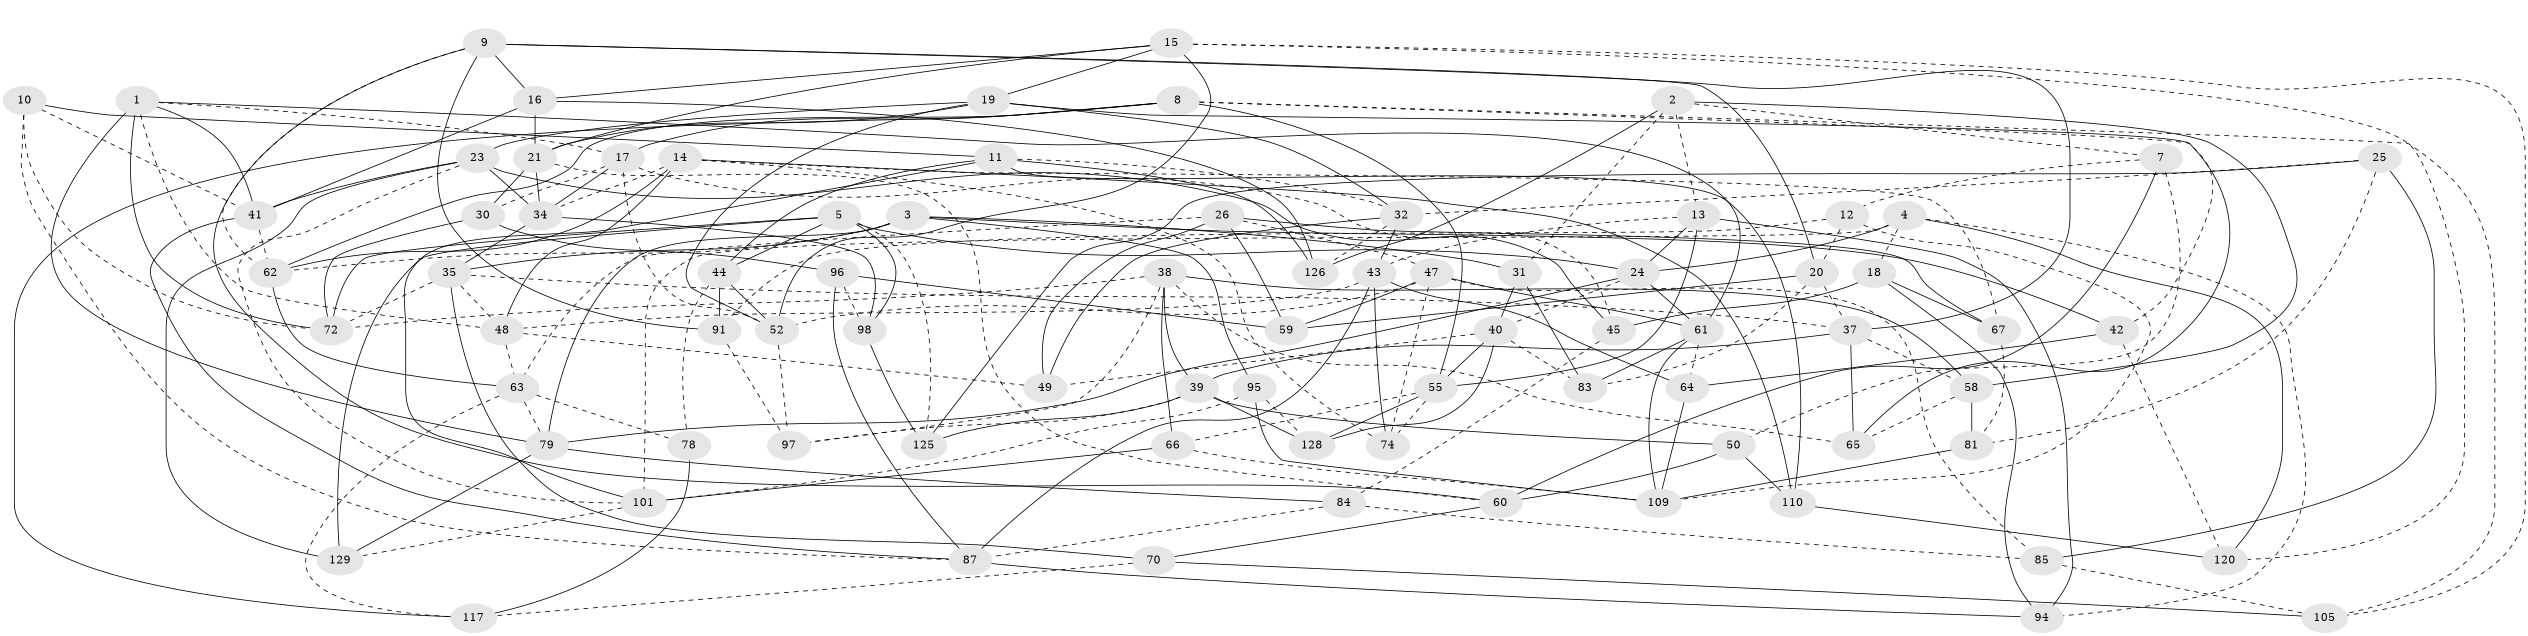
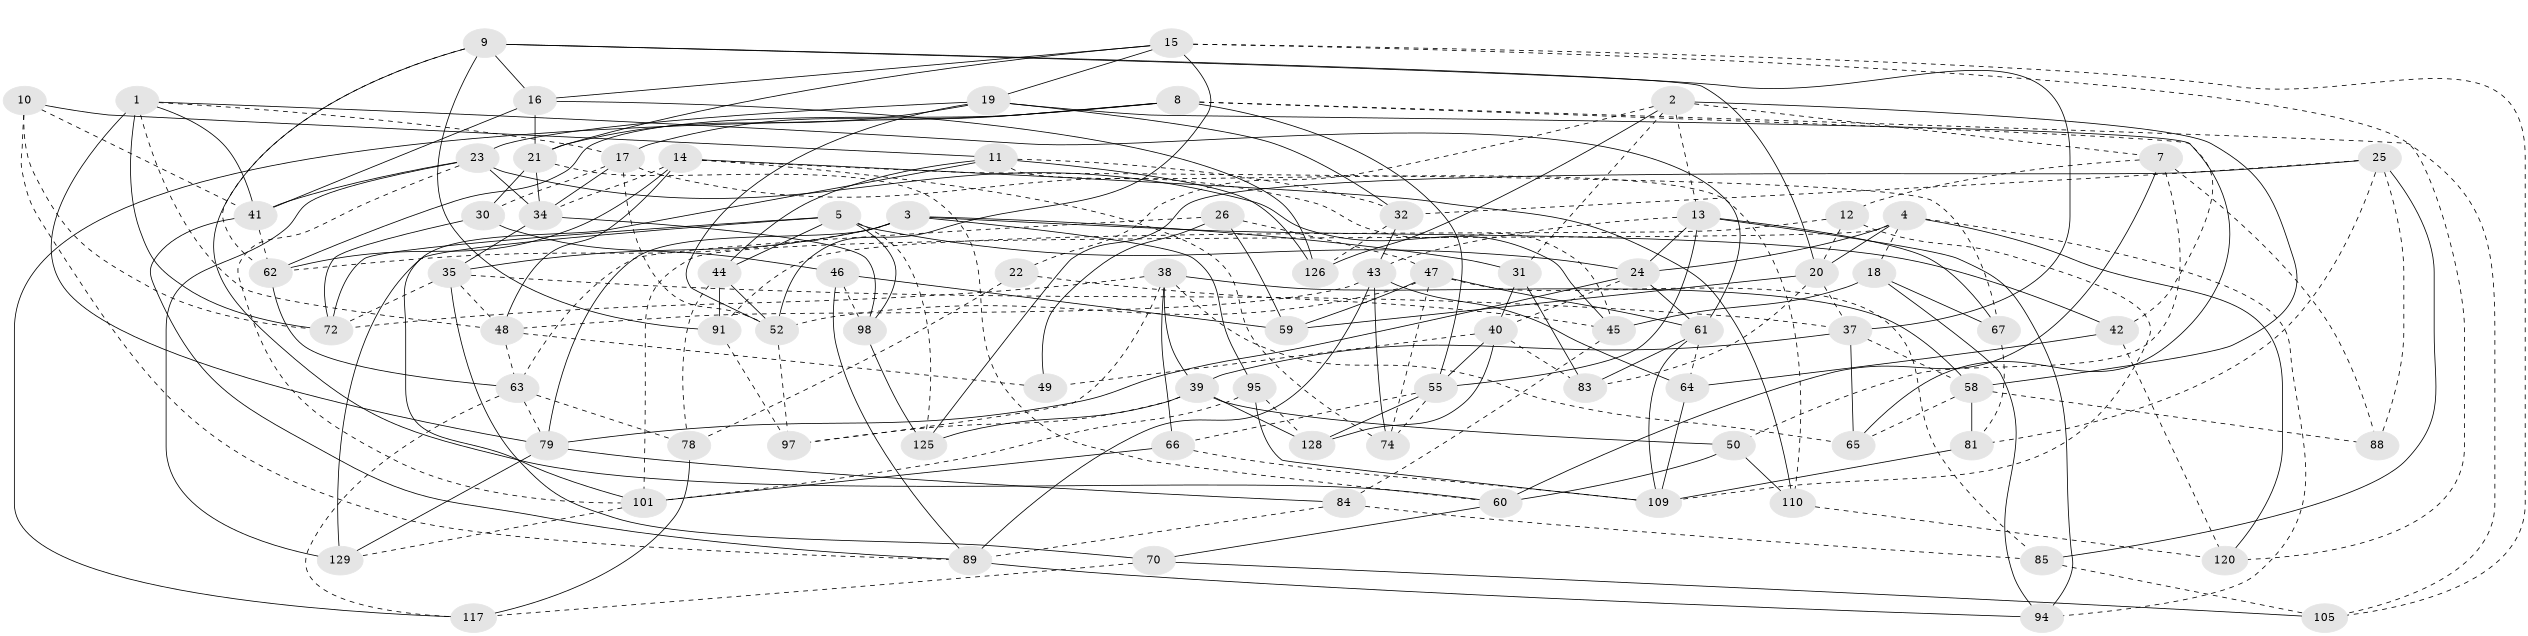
(1702, 193) -> (1702, 193)
(1625, 236) -> (1918, 254)
none -> (1861, 244)
(1175, 246) -> none
(838, 273) -> (838, 273)
none -> (1017, 273)
none -> (2377, 446)
(1999, 531) -> (1999, 531)
(970, 561) -> (970, 561)
